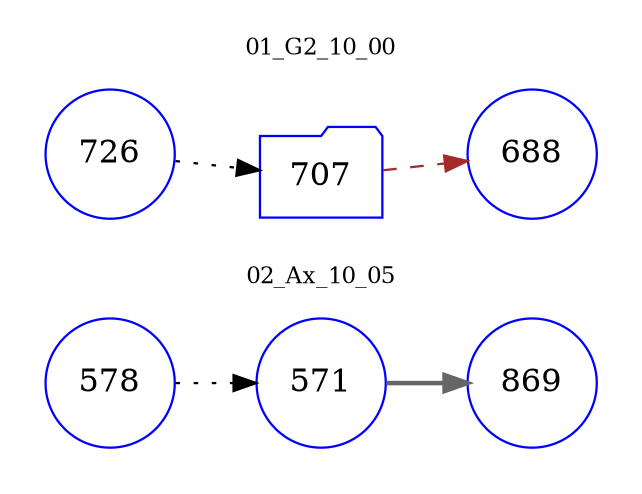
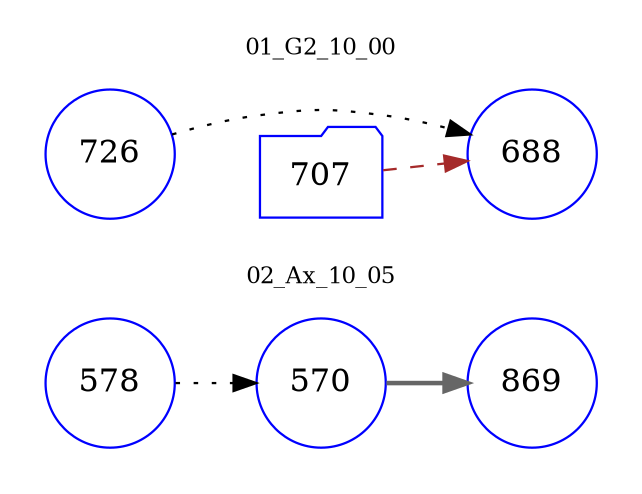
(206, 164) -> (310, 110)
(321, 383) -> (321, 383)
